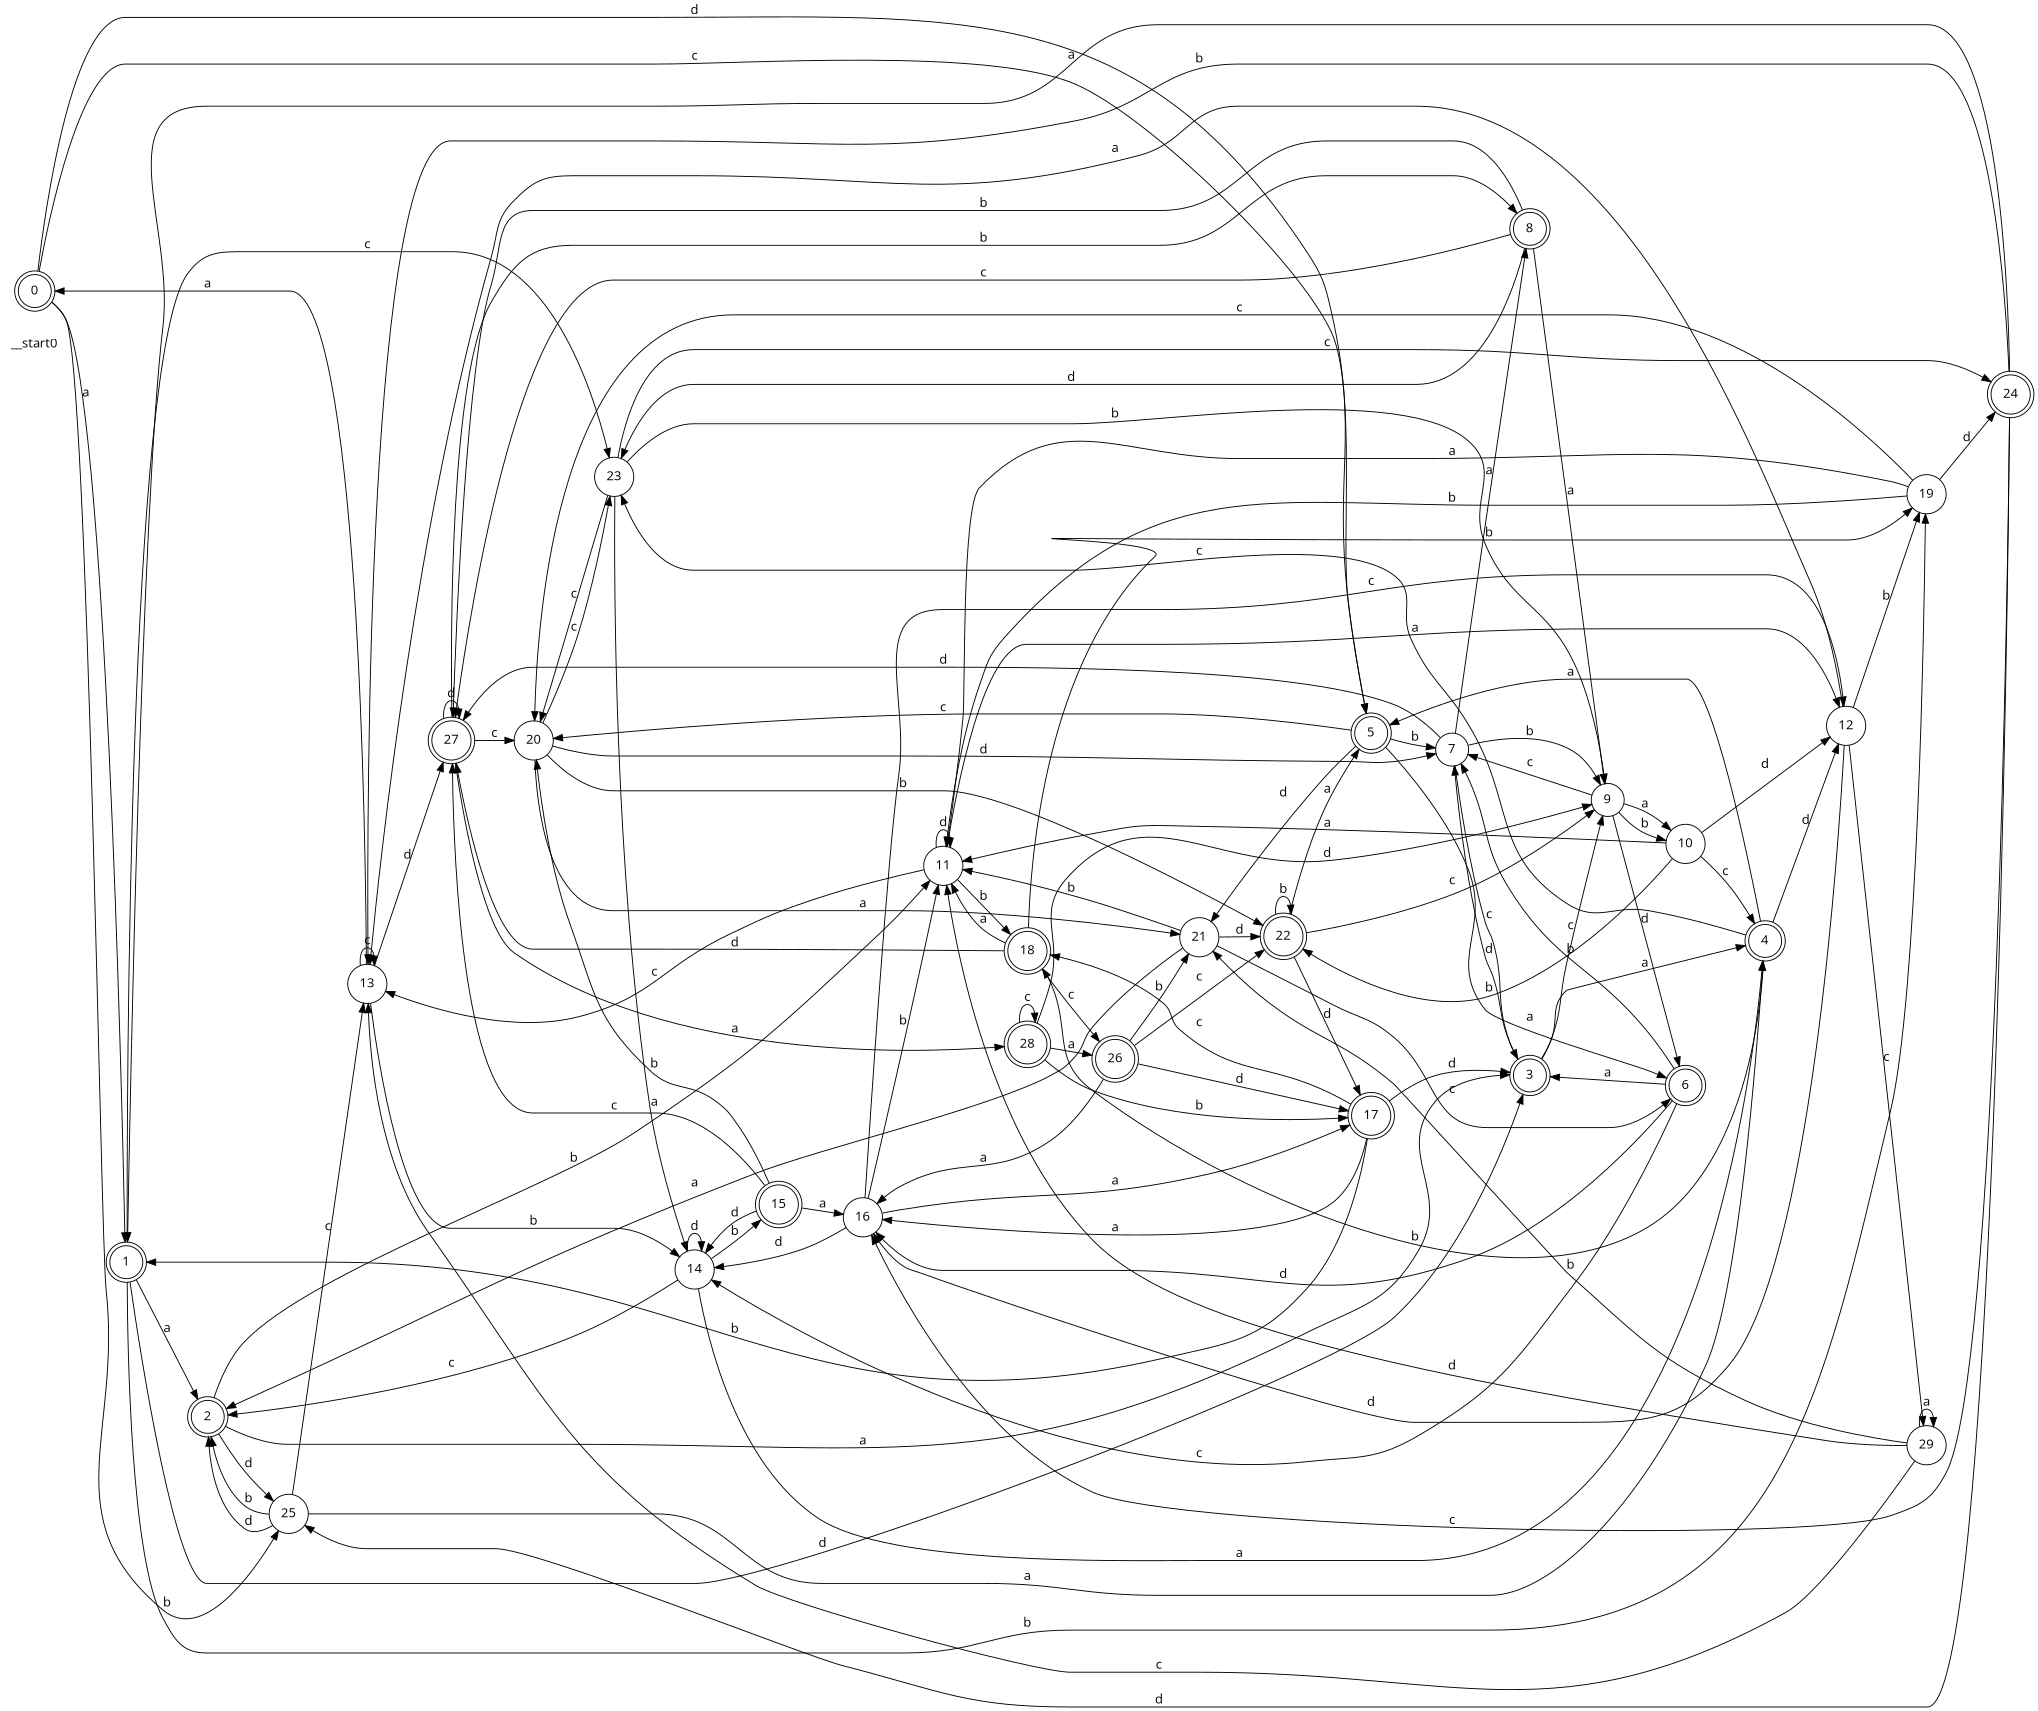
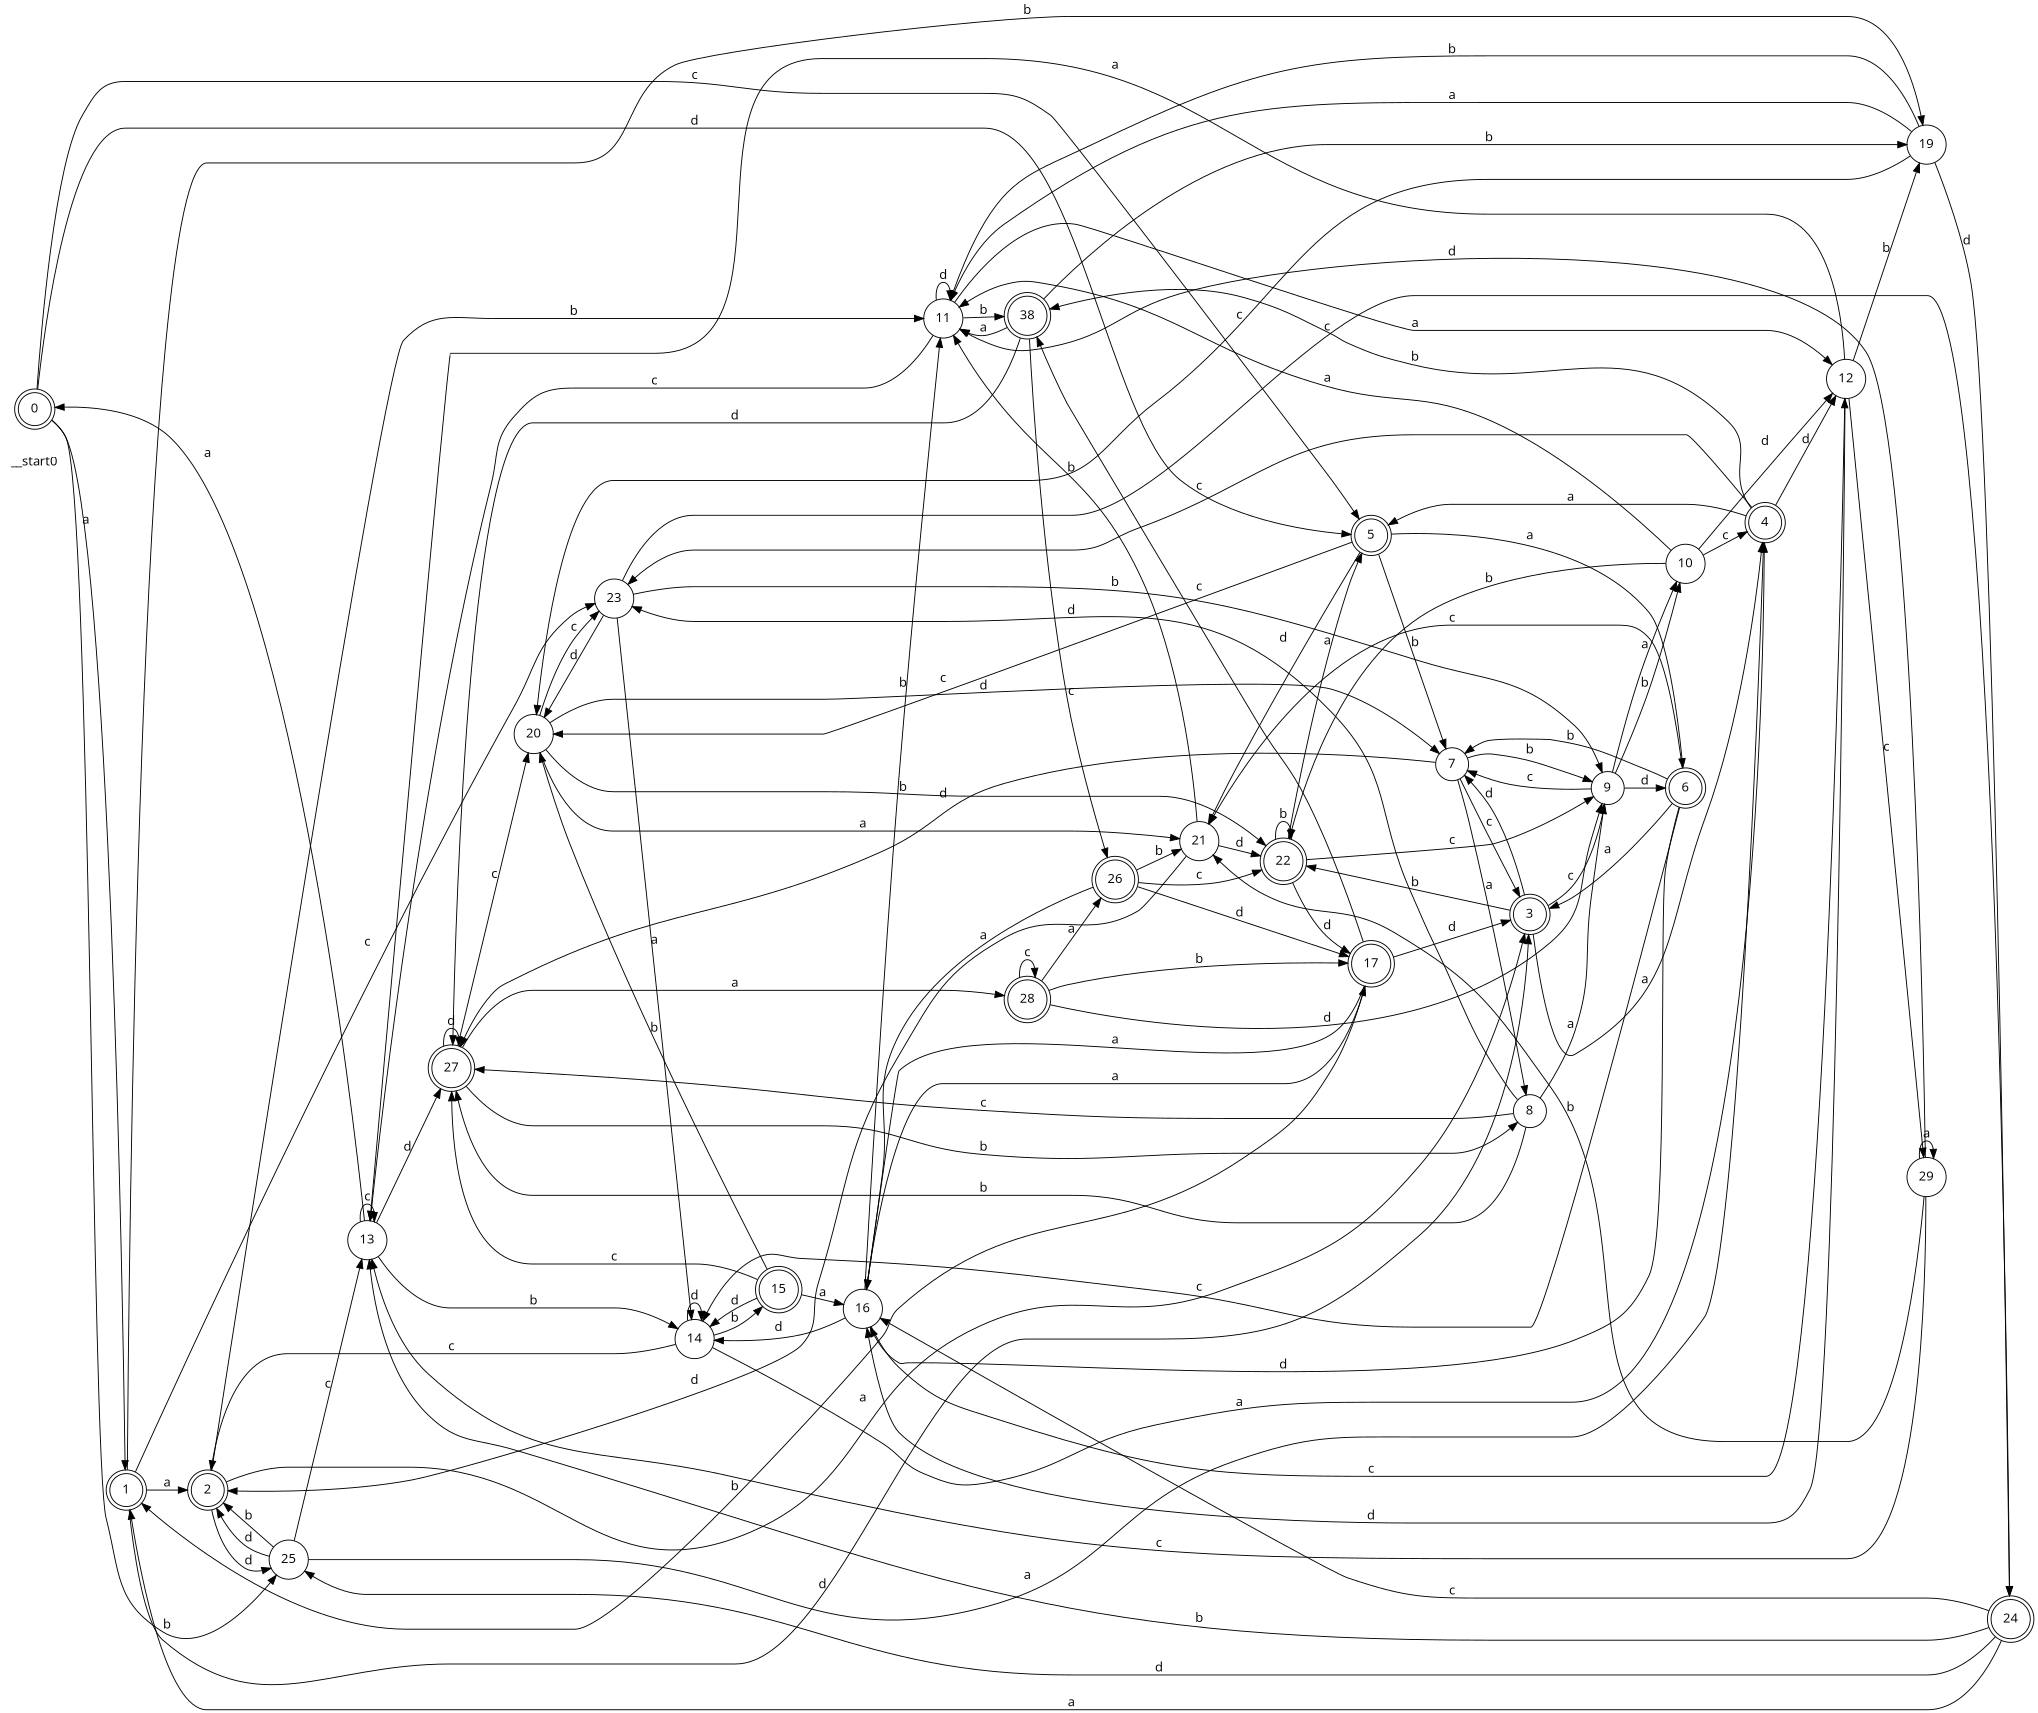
(1530, 229) -> (1530, 1111)
(574, 594) -> (574, 656)
none -> (1418, 890)
(1027, 951) -> (1027, 316)
(1429, 1084) -> (1461, 625)
(695, 1183) -> (695, 1381)
